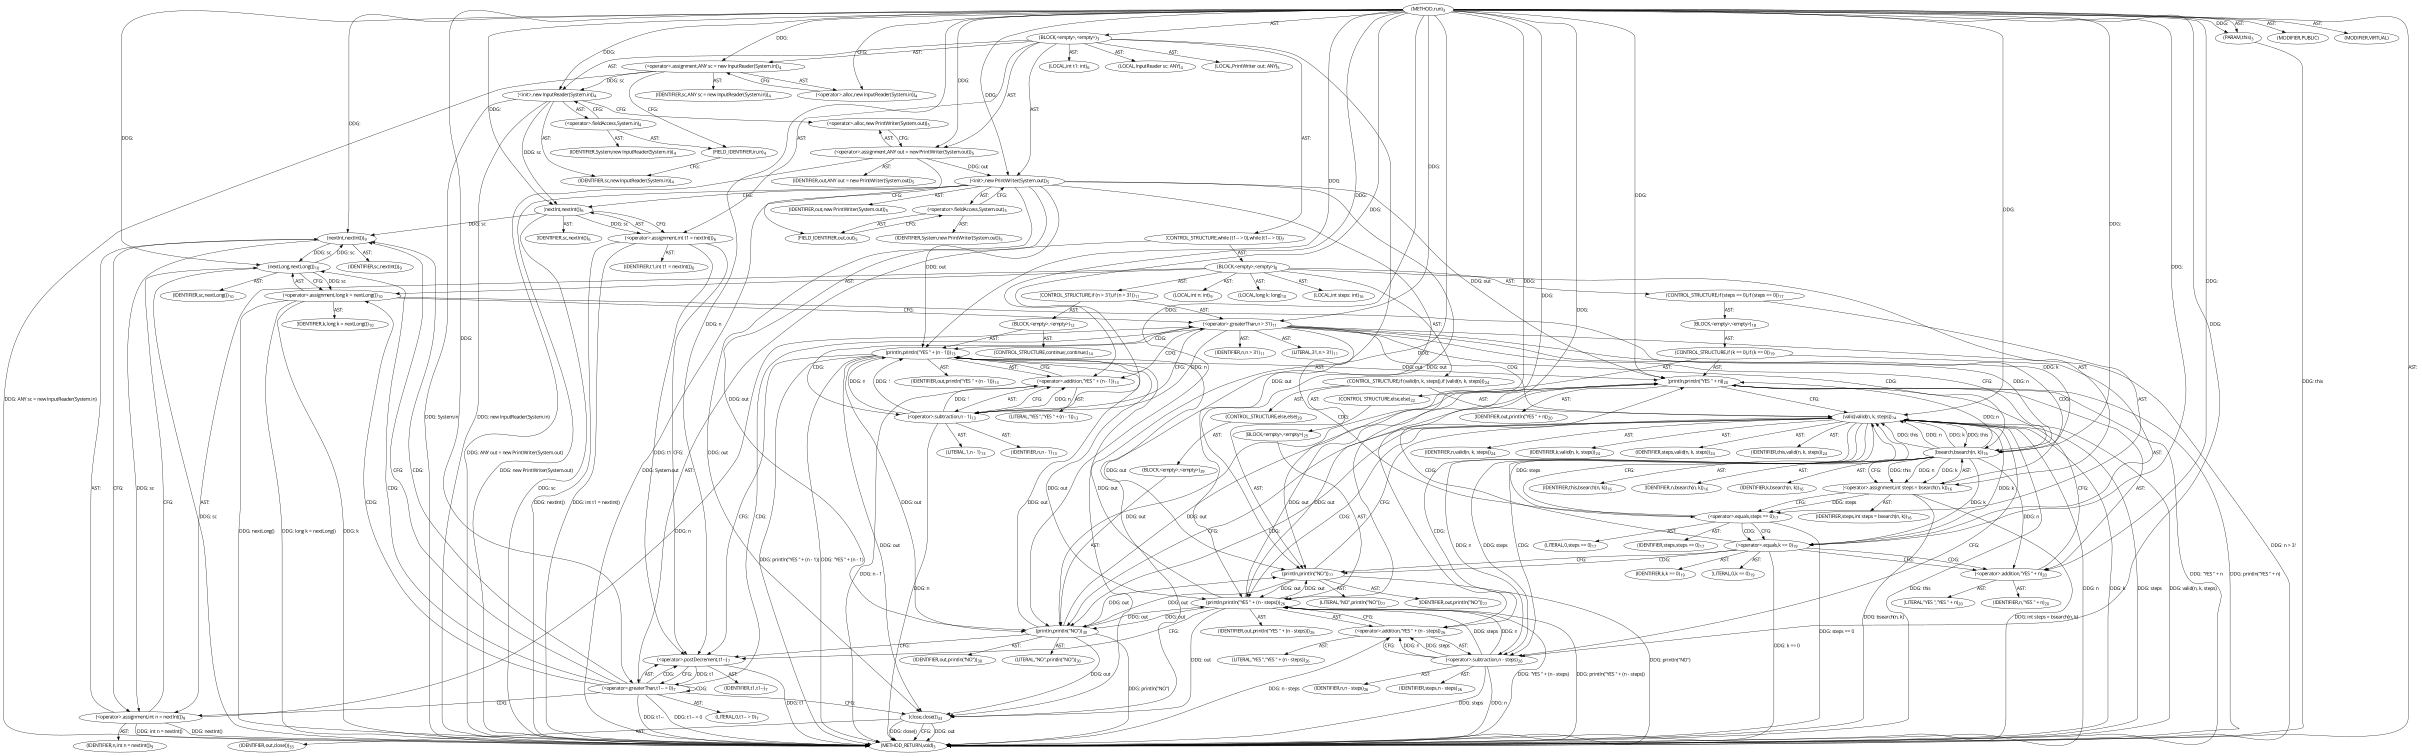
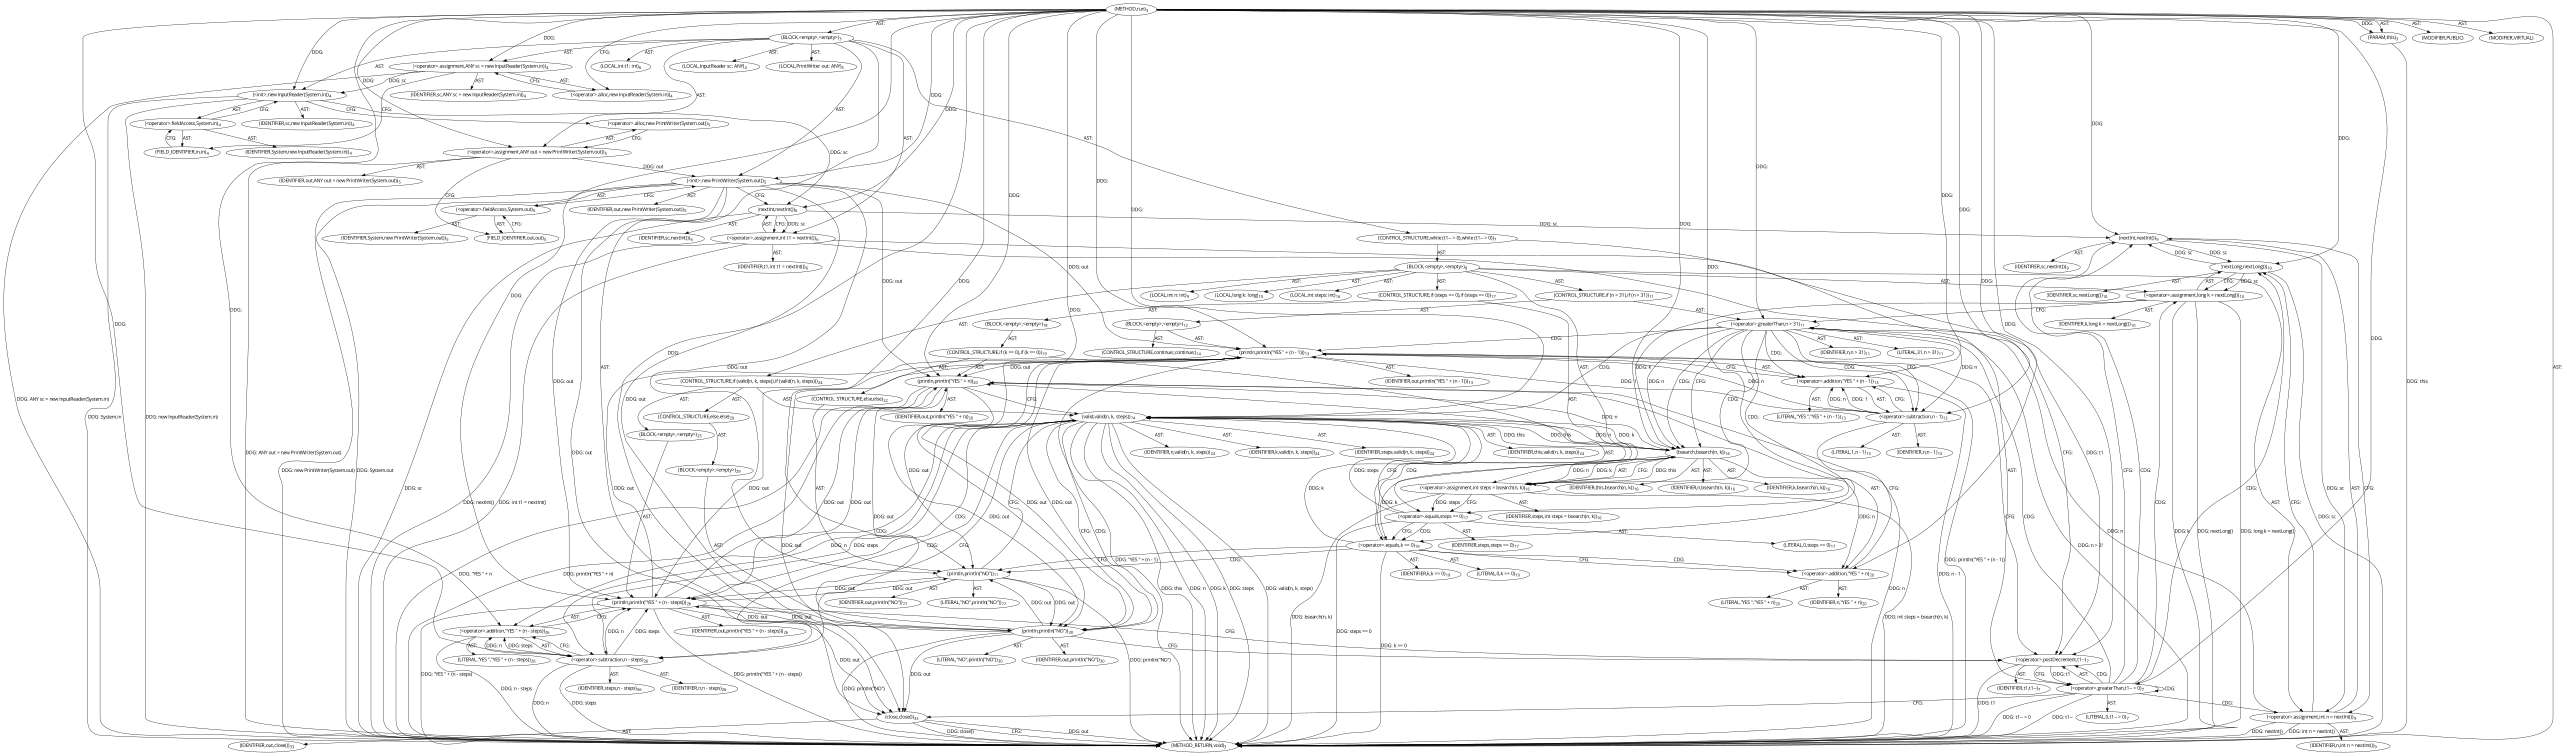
(685, 166) -> (166, 140)
(714, 325) -> (2011, 325)
(1460, 688) -> (639, 688)
